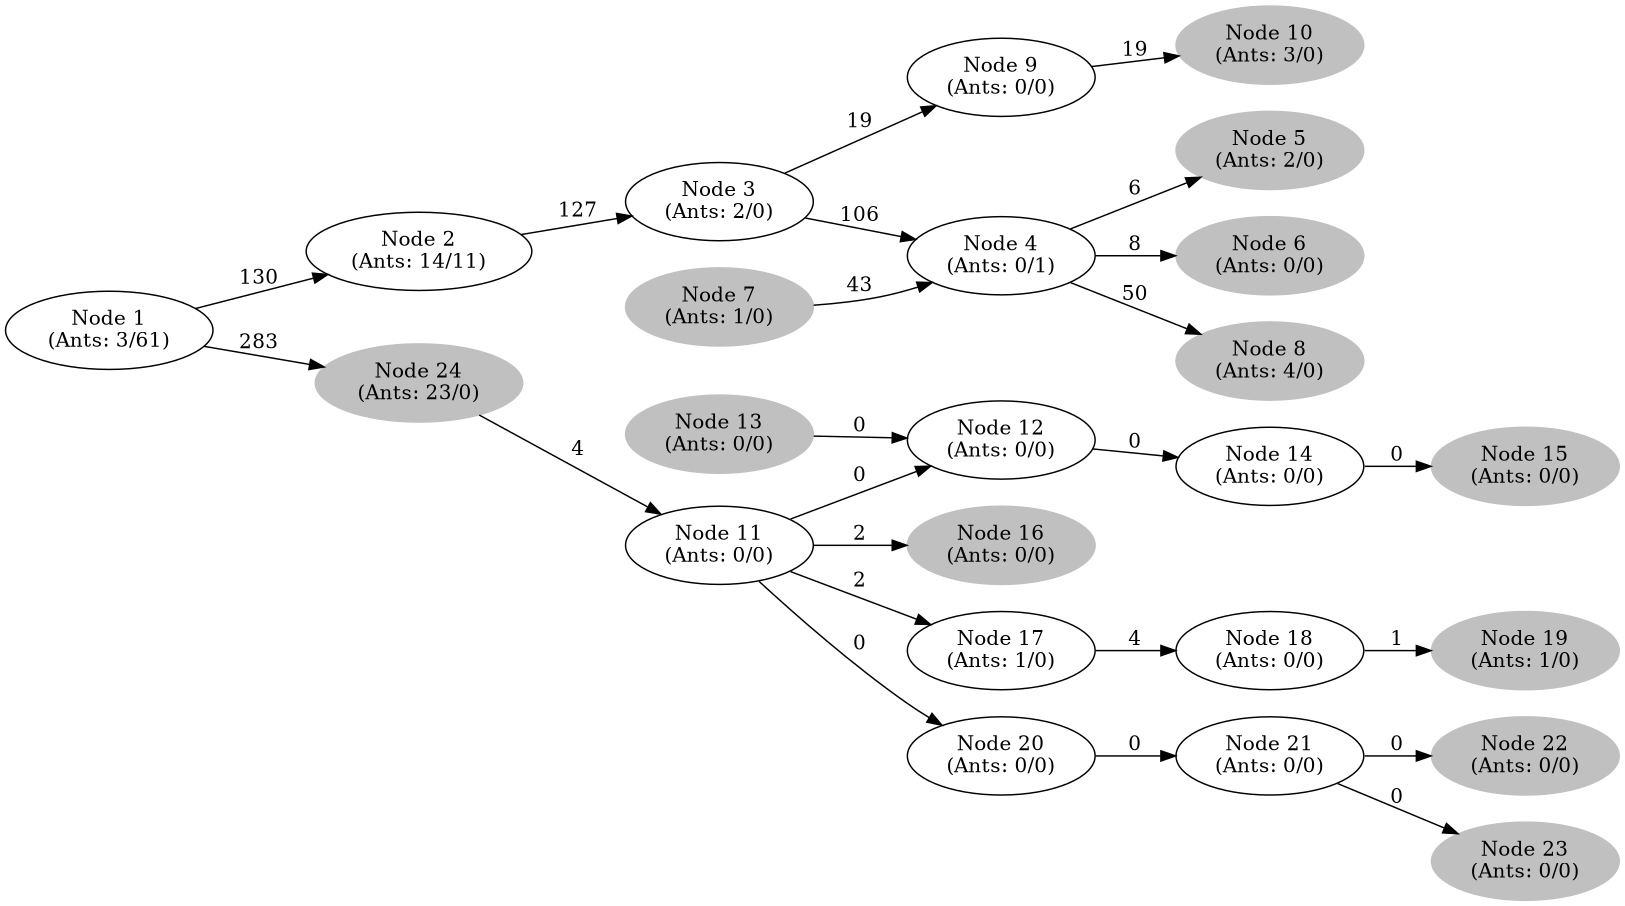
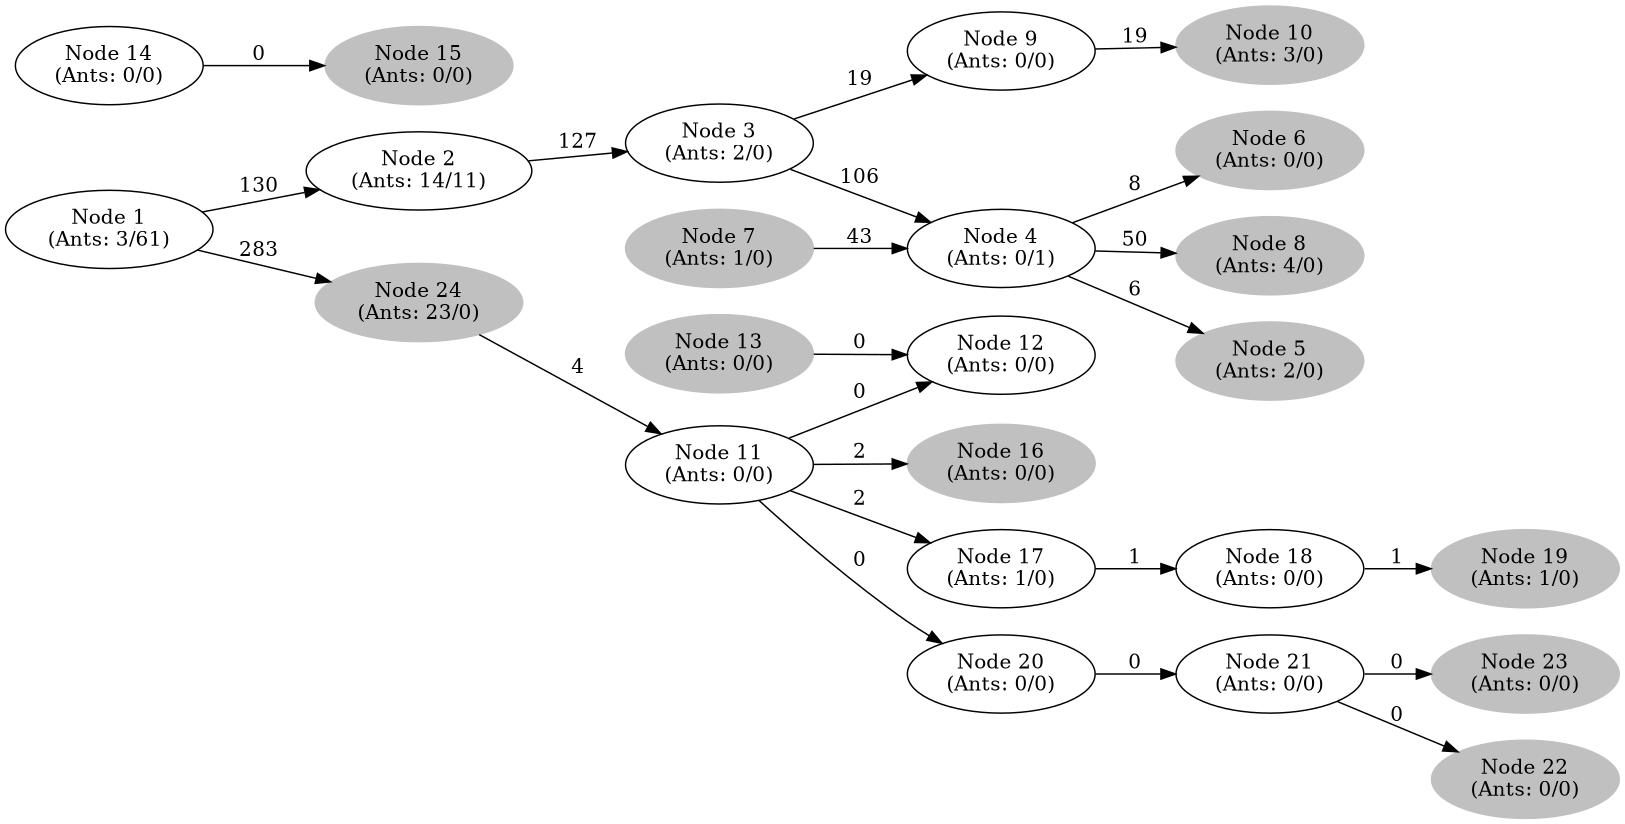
(1128, 452) -> none
(1136, 640) -> (1136, 558)
